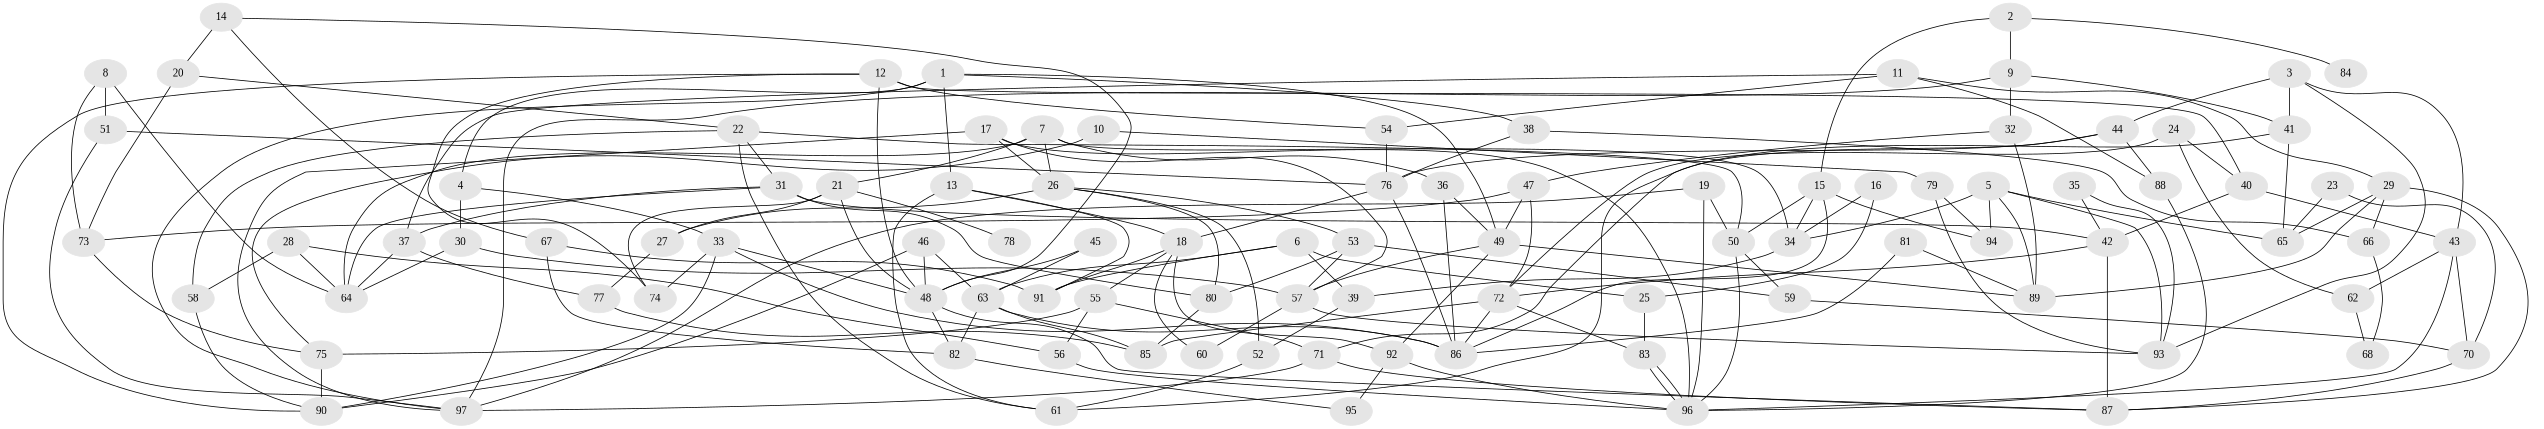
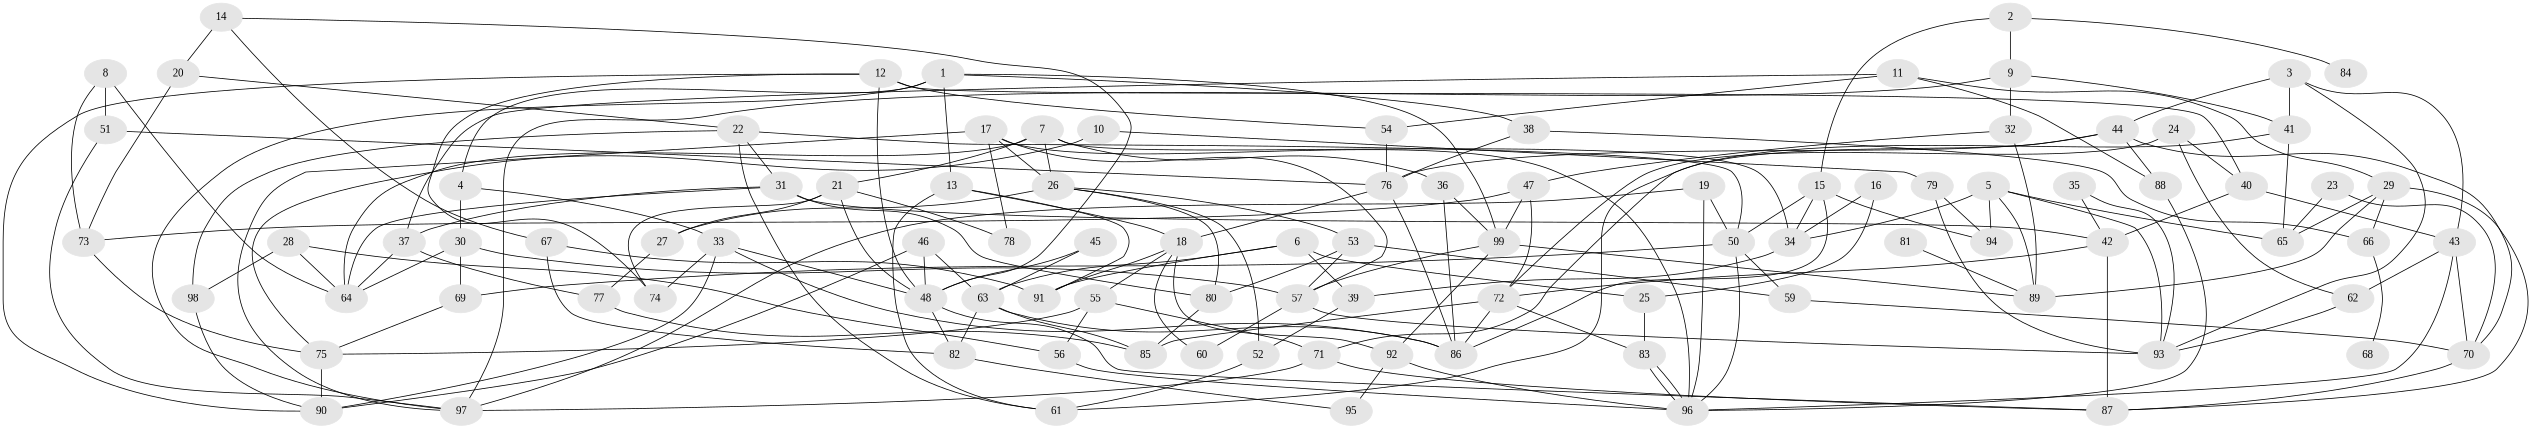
none -> (2388, 163)
none -> (998, 186)
(1499, 242) -> (1499, 242)
(193, 299) -> (193, 299)
none -> (461, 299)
(2360, 327) -> (2246, 334)
(1696, 332) -> none
